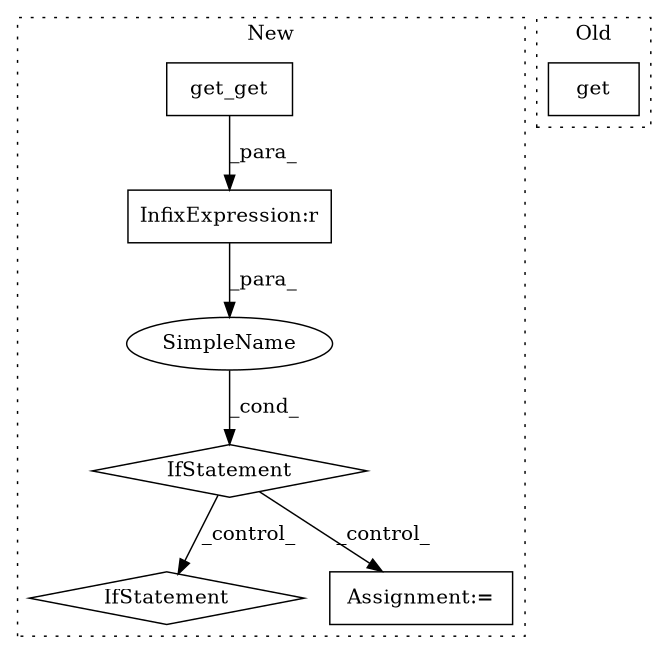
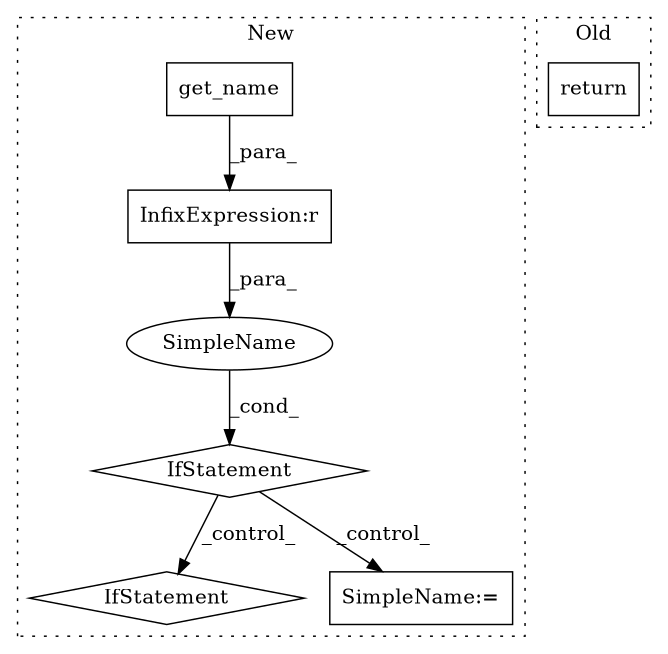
(230, 89) -> (230, 89)
(594, 89) -> (594, 89)
(421, 598) -> (421, 598)
